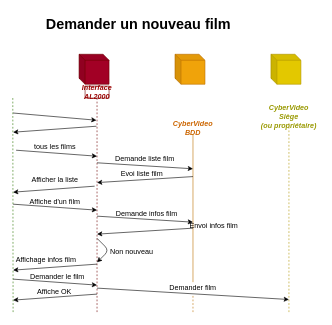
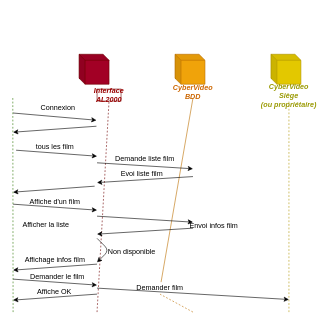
(167, 27) -> none
(97, 92) -> (109, 95)
none -> (58, 108)
(289, 117) -> (289, 96)
(193, 128) -> (193, 92)
(55, 147) -> (55, 147)
(55, 180) -> (46, 225)
(146, 214) -> none
(132, 252) -> (132, 252)
(46, 260) -> (55, 260)
(193, 288) -> (160, 288)
